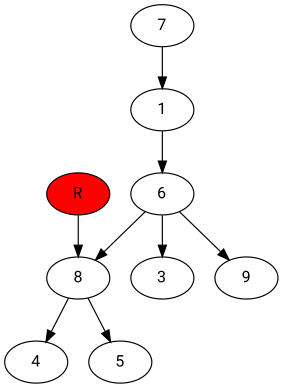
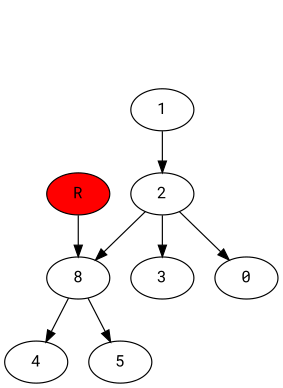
(162, 26) -> none
(162, 194) -> (162, 194)
(246, 278) -> (246, 278)
